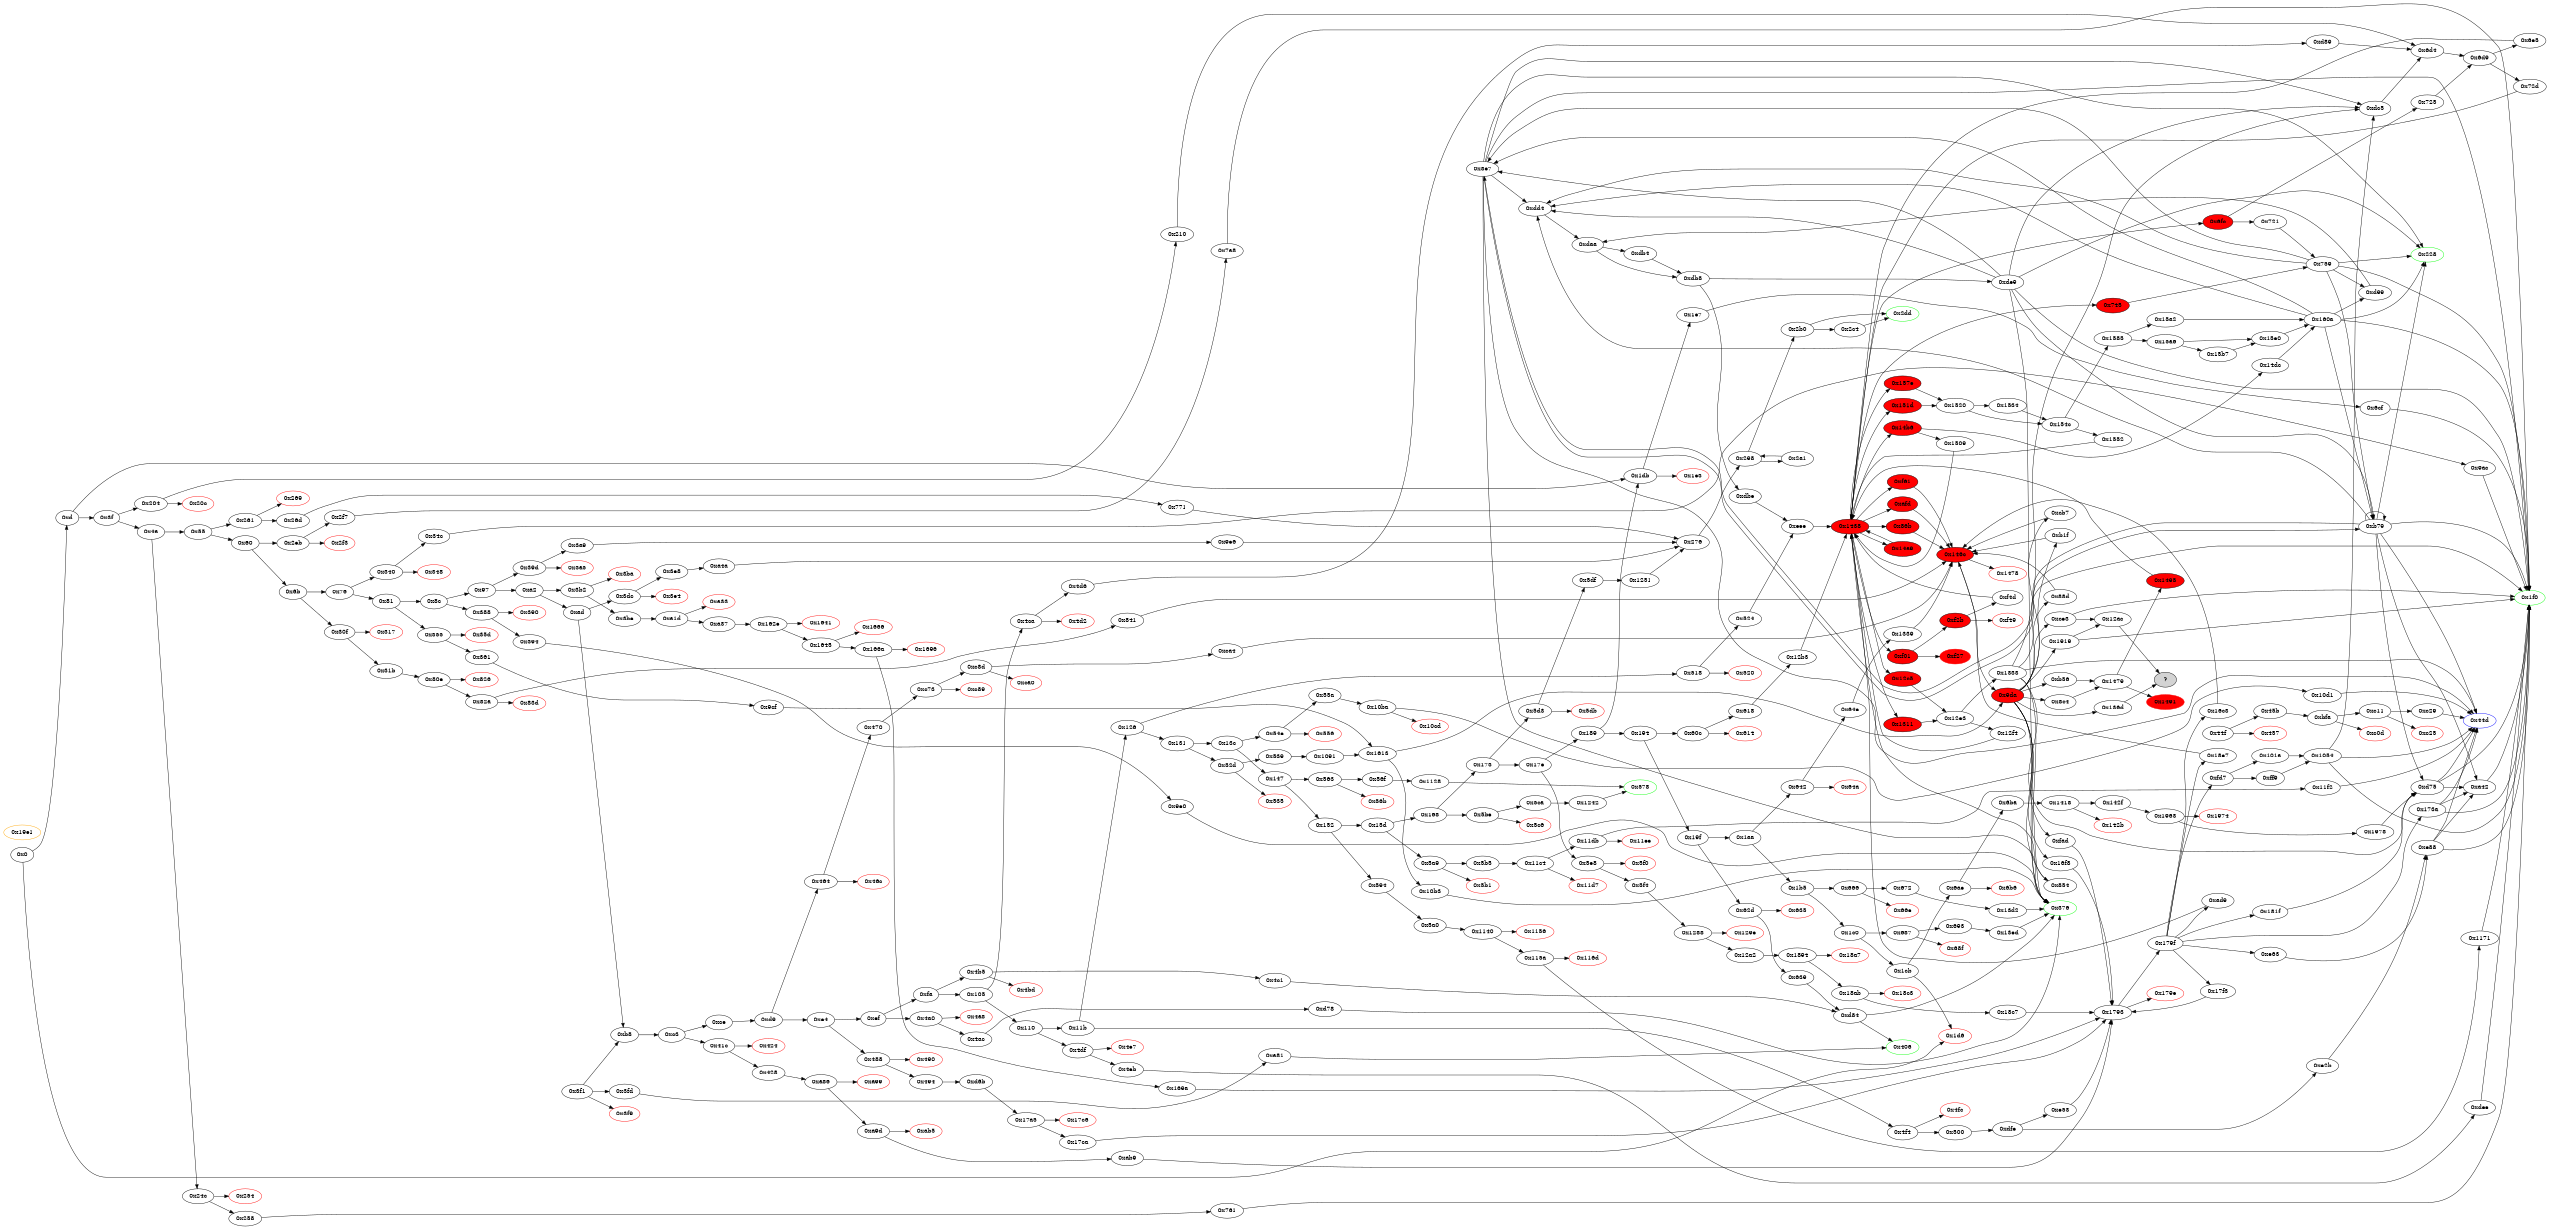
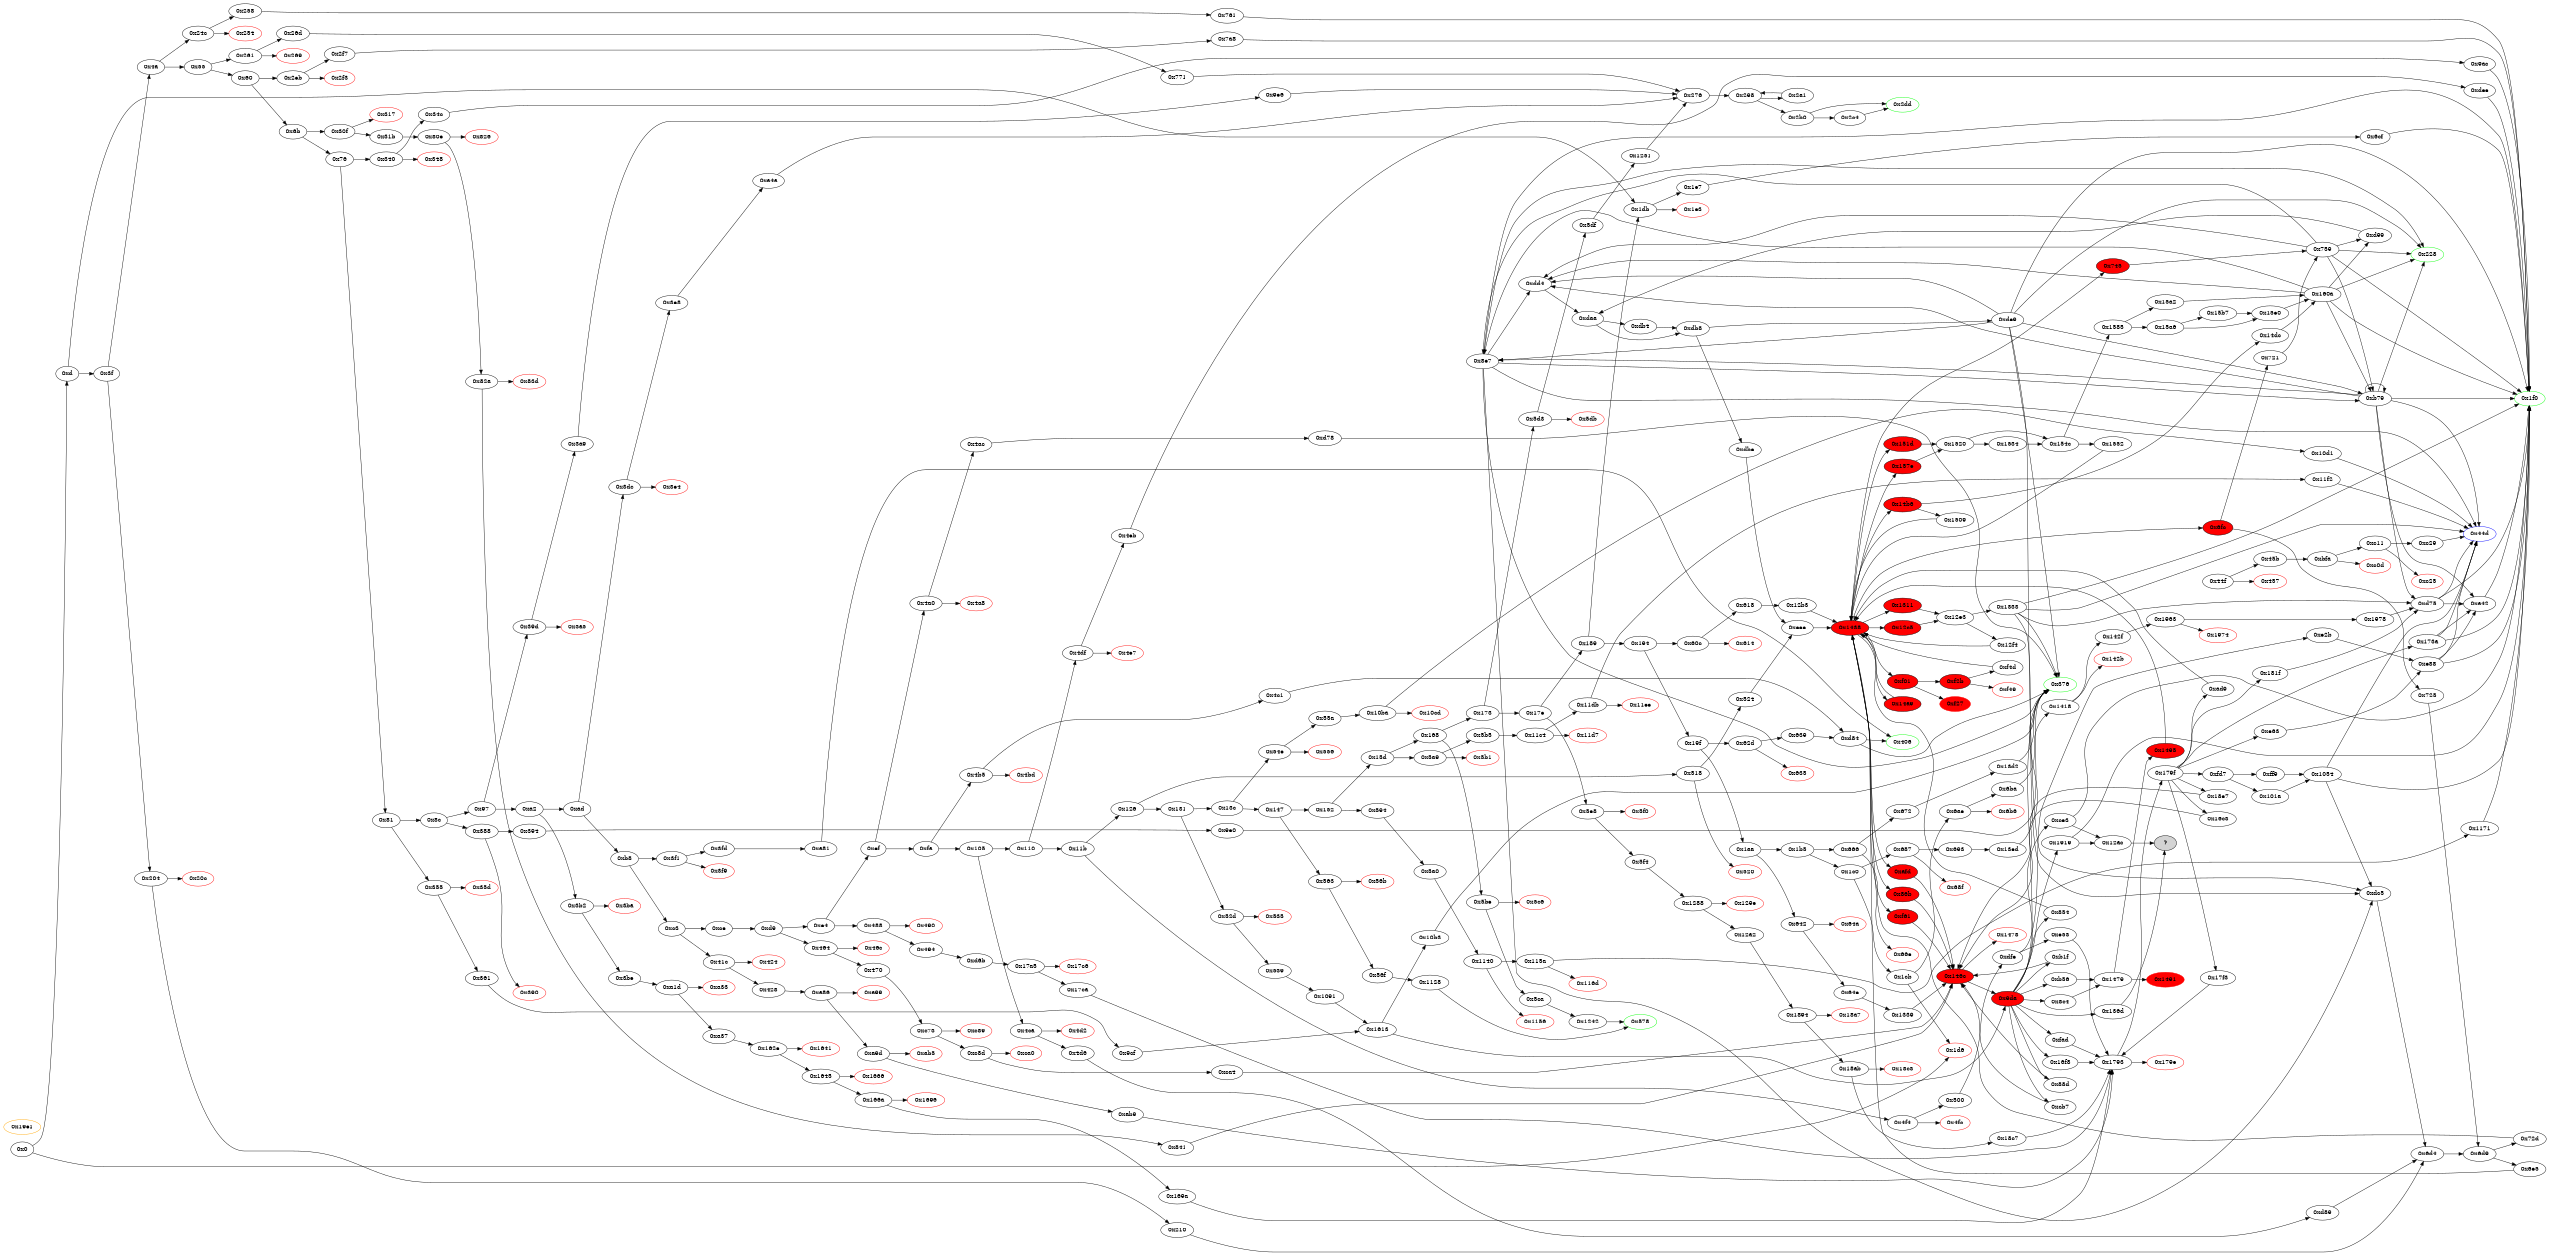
(600, 1065) -> (645, 859)
